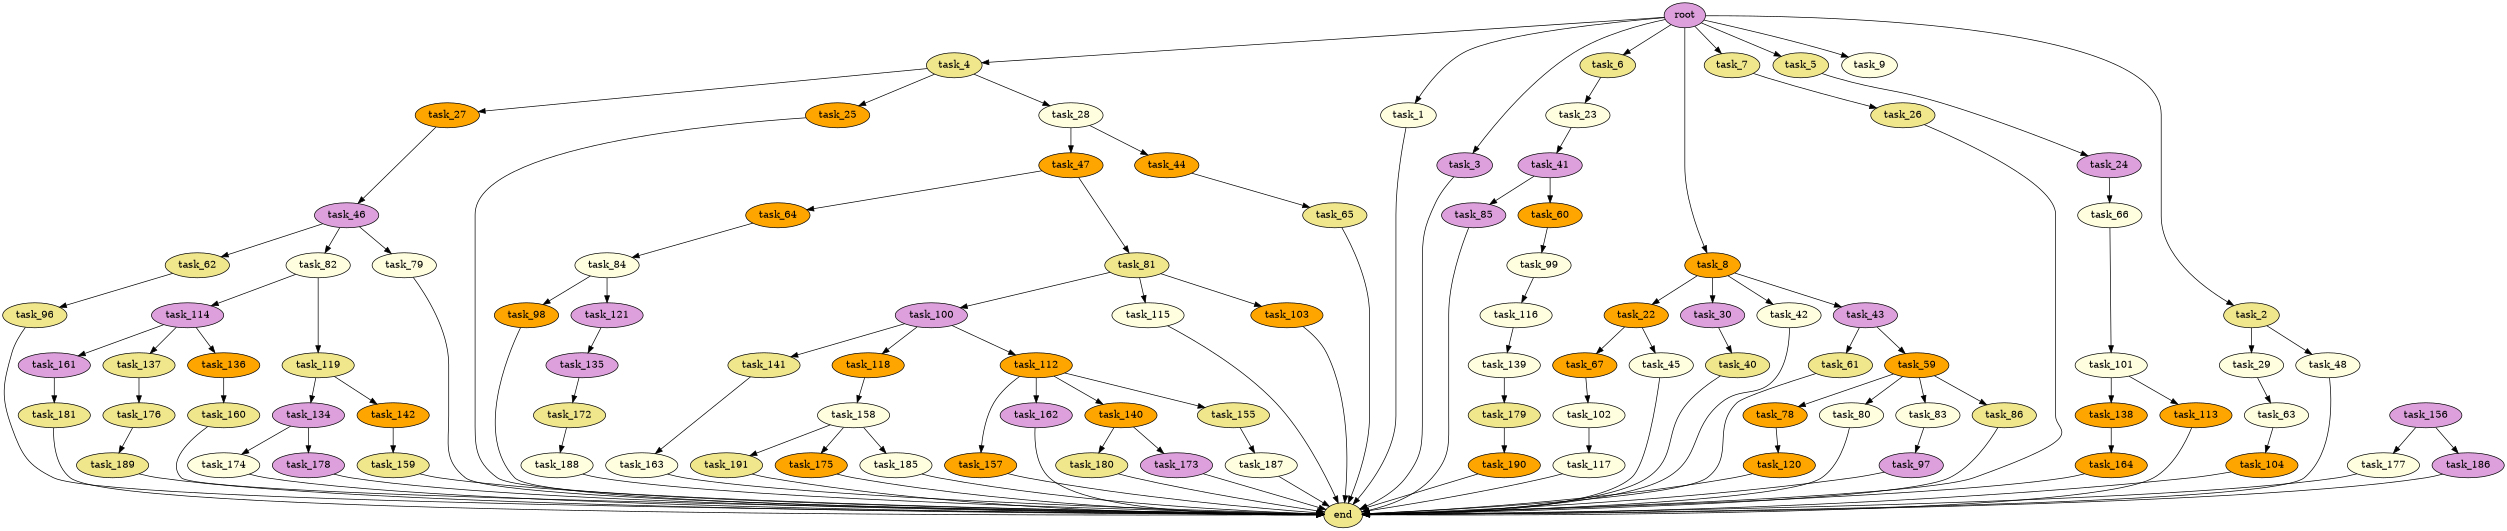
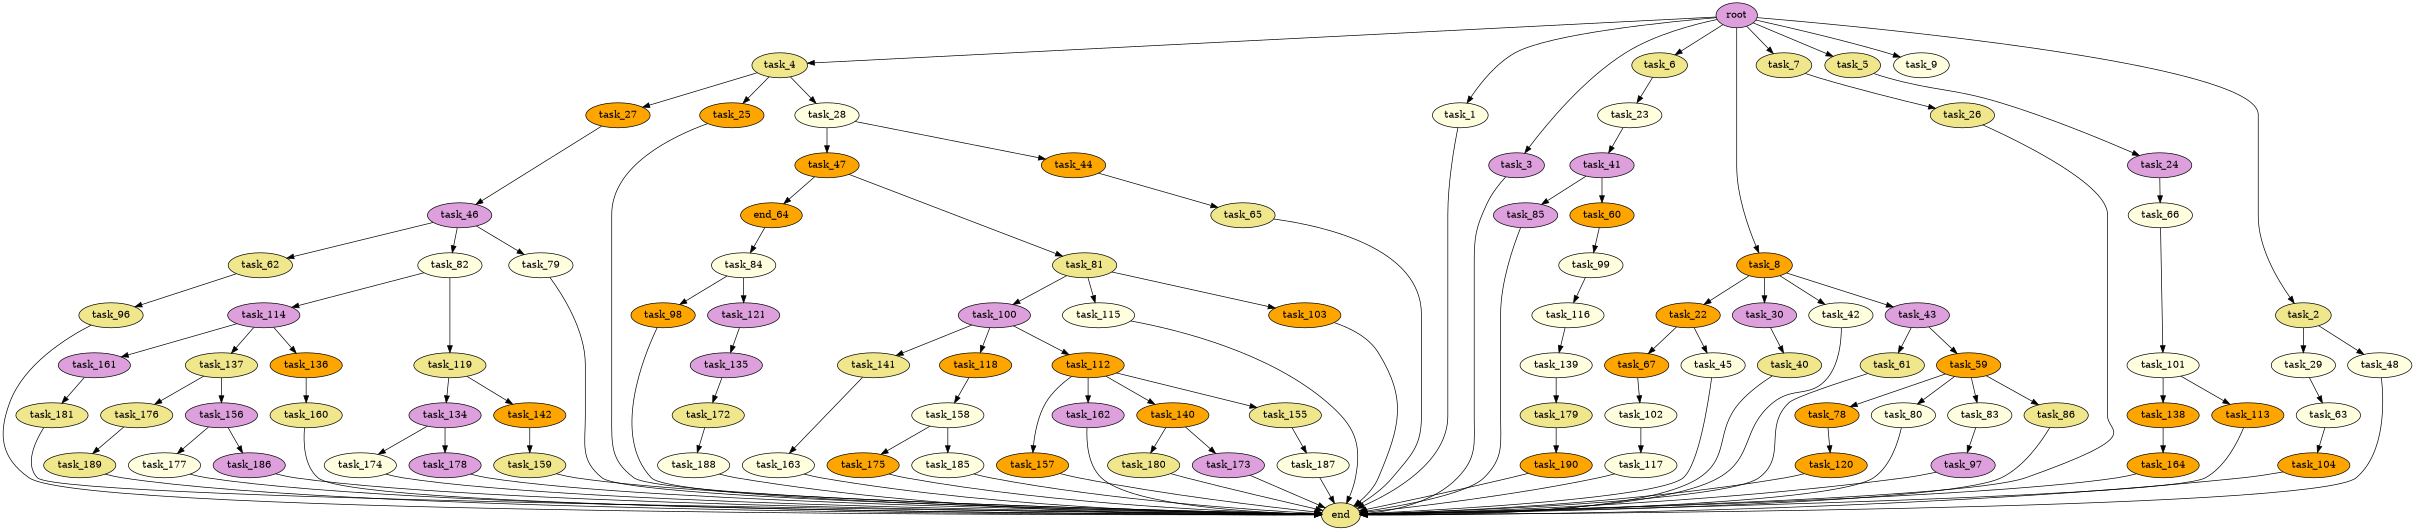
(778, 215) -> (771, 215)
none -> (221, 387)
(726, 465) -> none
